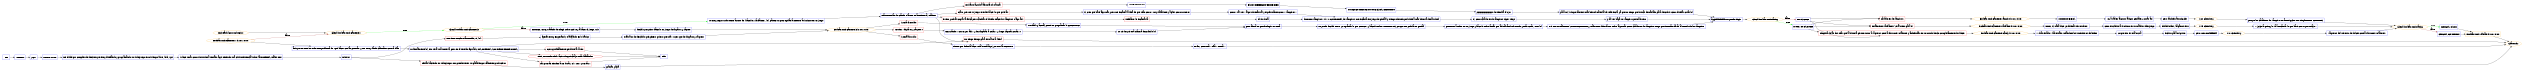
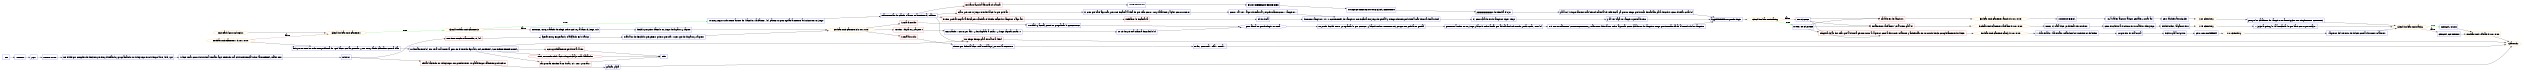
(1263, 27) -> (1263, 27)
